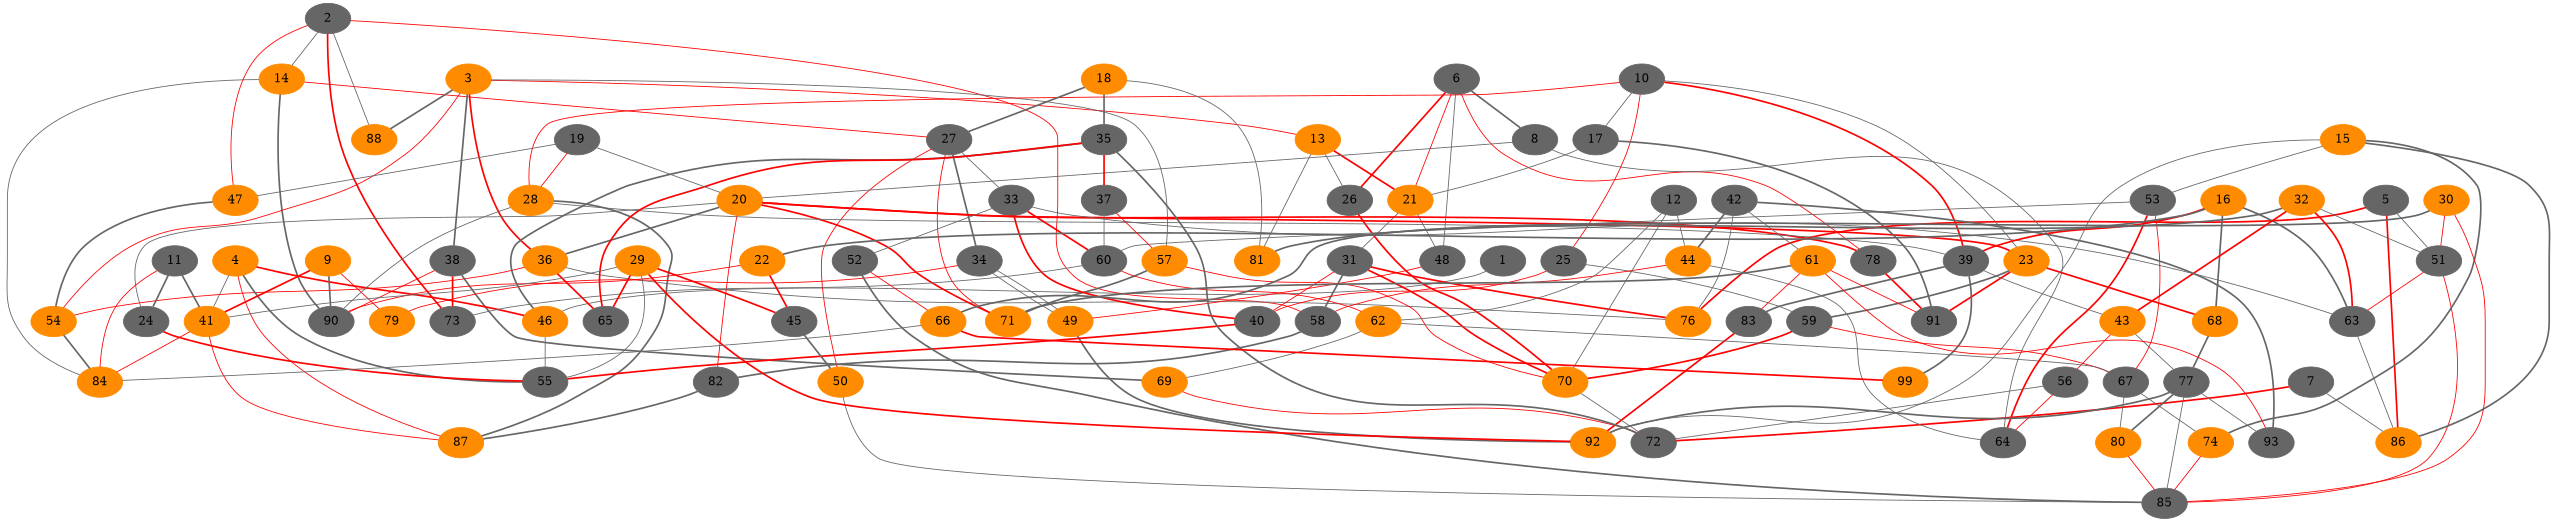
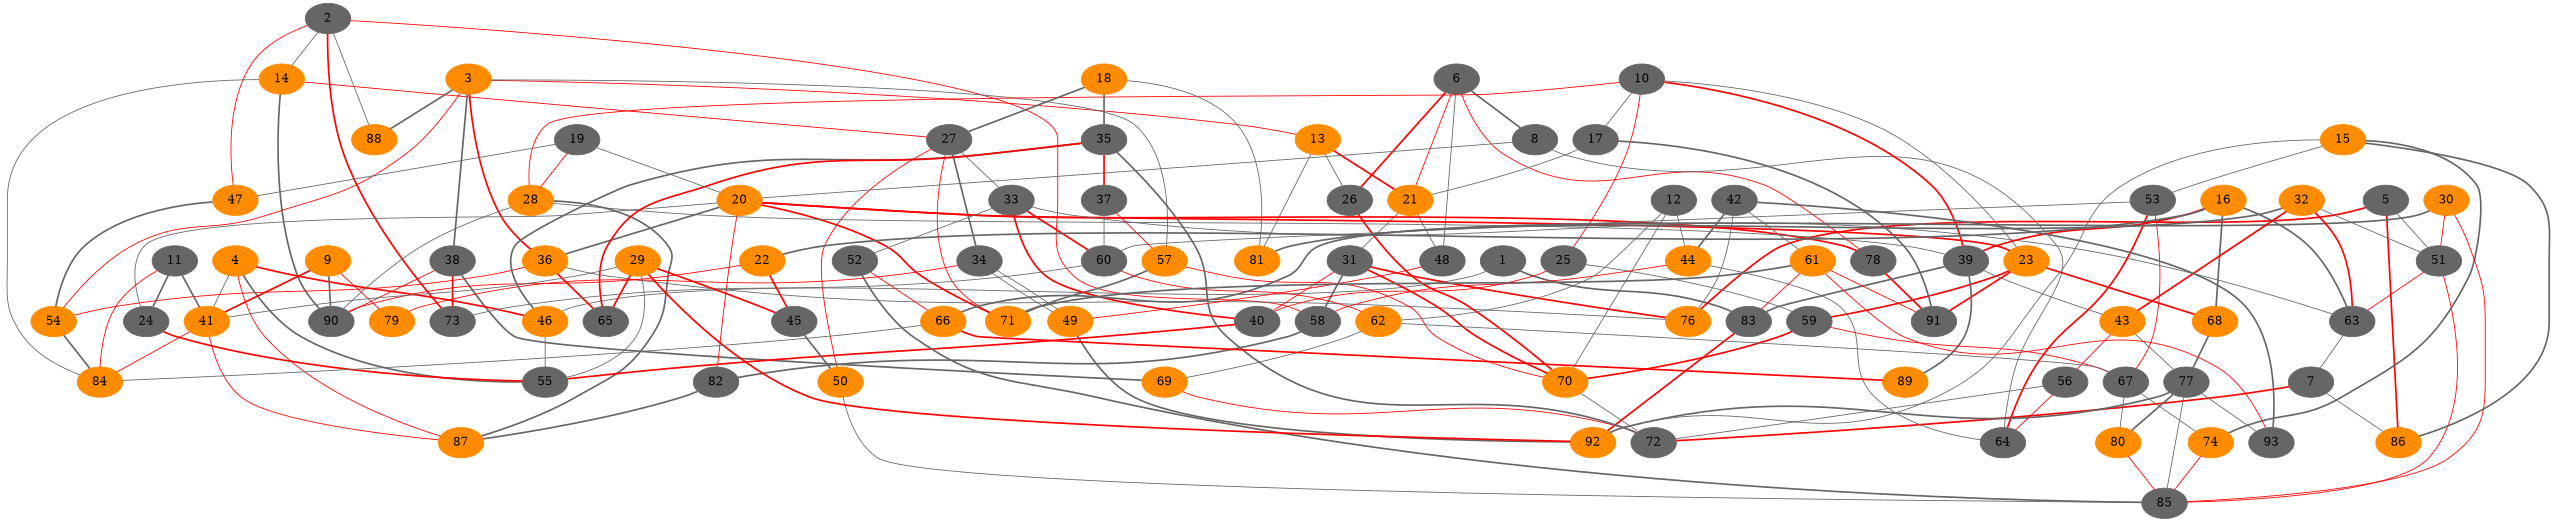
none -> (1626, 291)
(1921, 298) -> (1921, 298)
(1905, 382) -> (1905, 382)
(2376, 384) -> (2332, 352)
